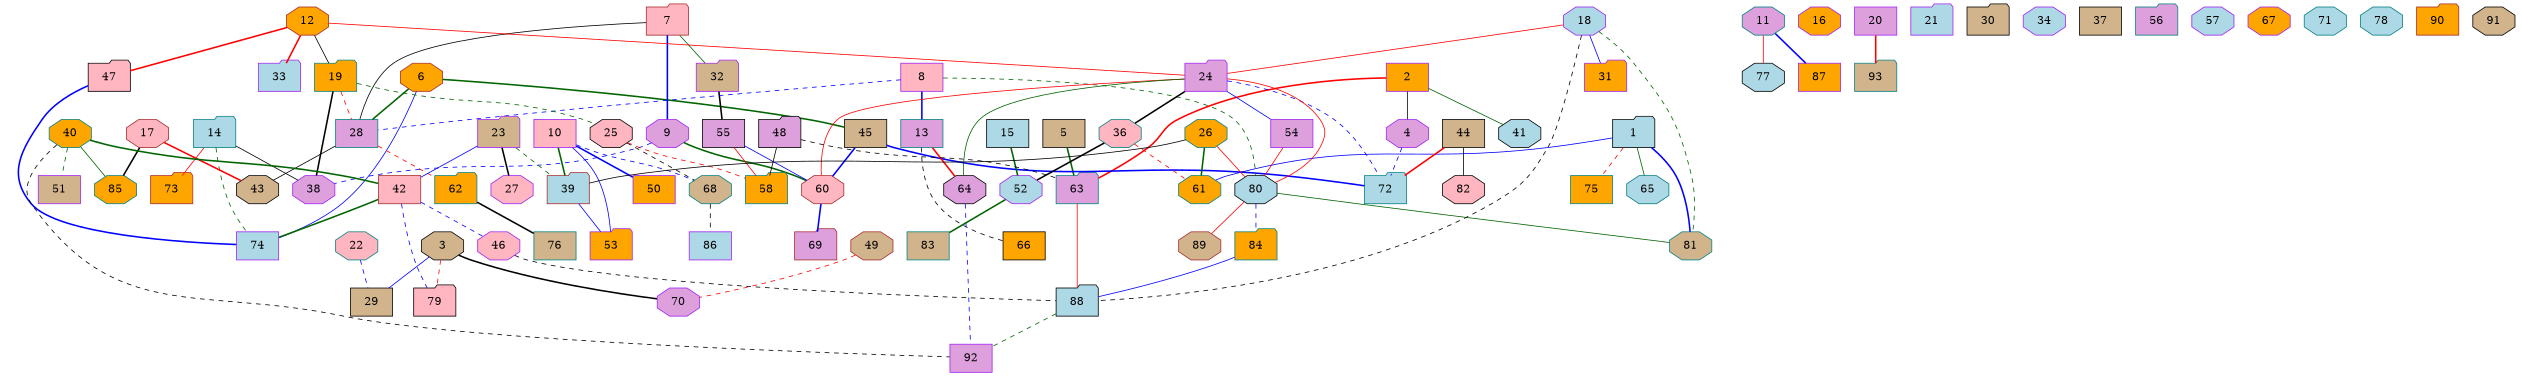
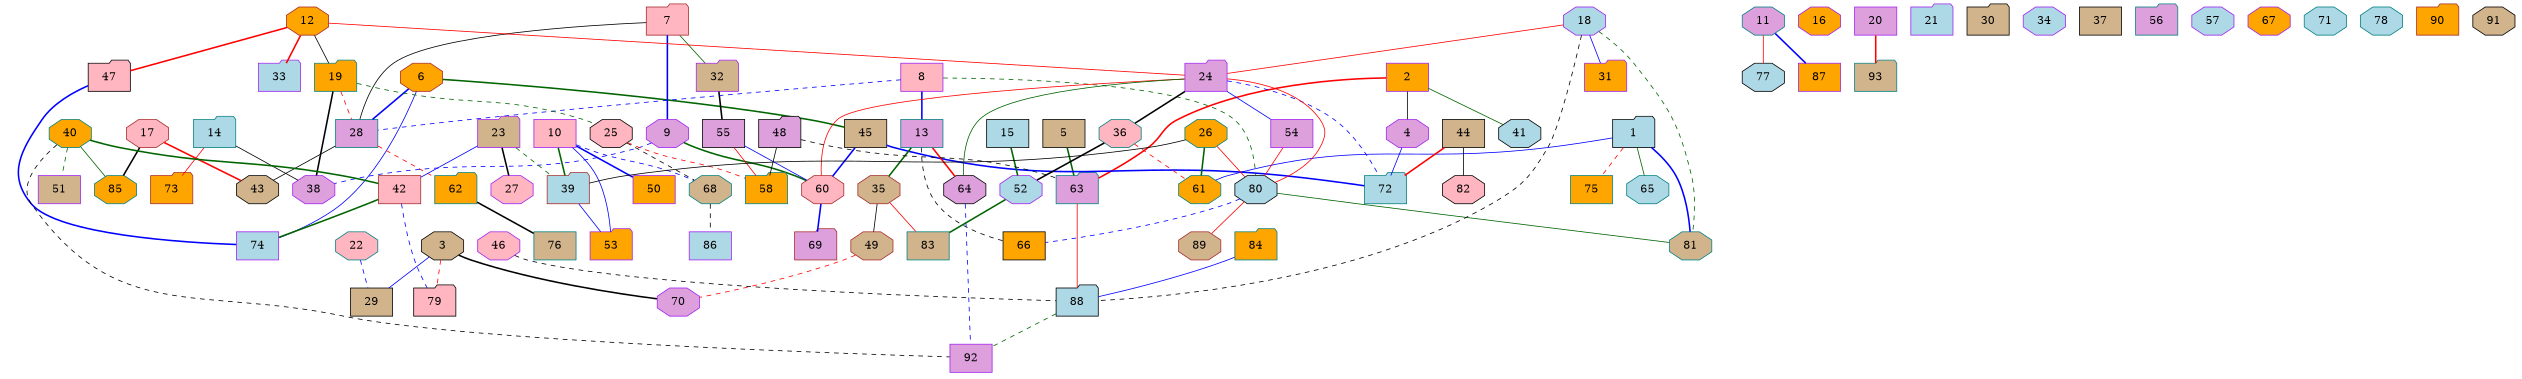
(391, 104) -> (391, 104)
(1396, 162) -> (1396, 162)
none -> (879, 190)
(225, 192) -> none
(1256, 218) -> (1144, 226)
(452, 219) -> none
